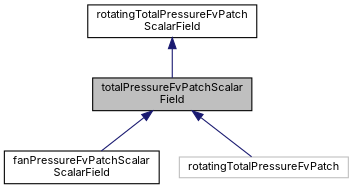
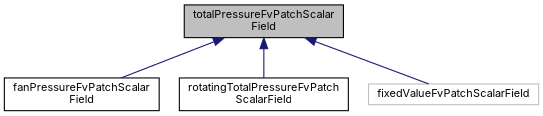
(172, 63) -> (264, 63)
(82, 167) -> (82, 94)
(264, 167) -> (454, 94)
